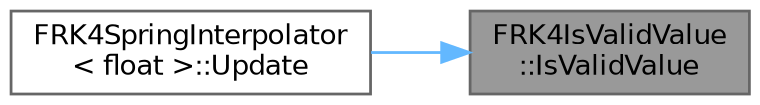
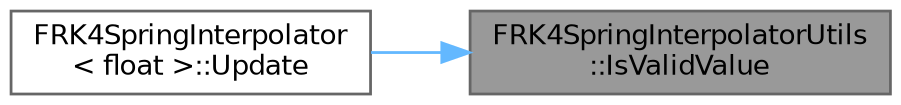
(610, 53) -> (680, 53)
